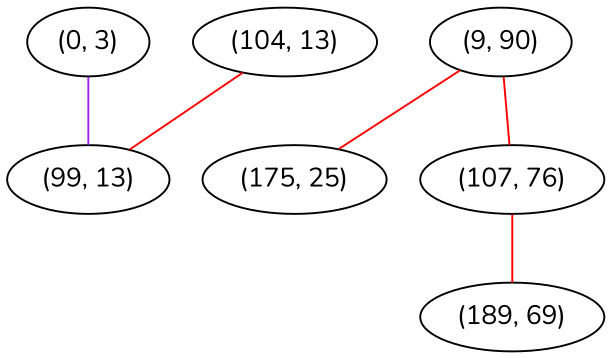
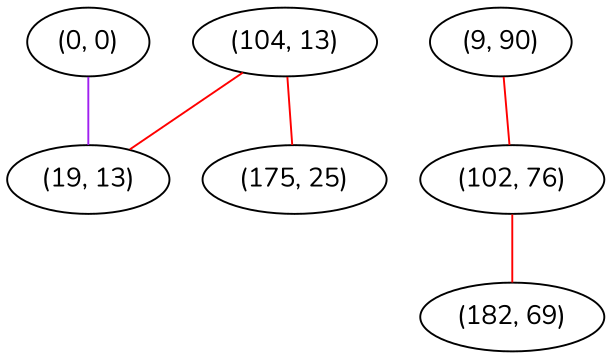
(88, 42) -> (88, 42)
(399, 110) -> (290, 111)
(88, 180) -> (88, 180)
(512, 180) -> (512, 180)
(512, 317) -> (512, 317)
